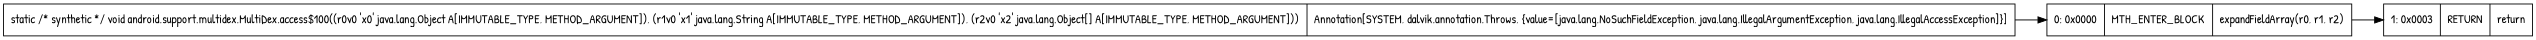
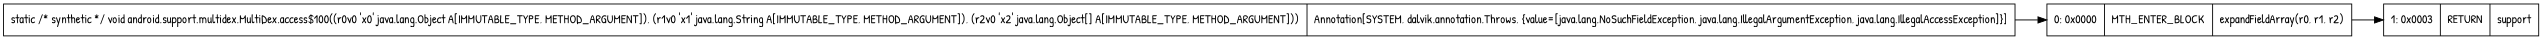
(2511, 19) -> (2514, 19)
